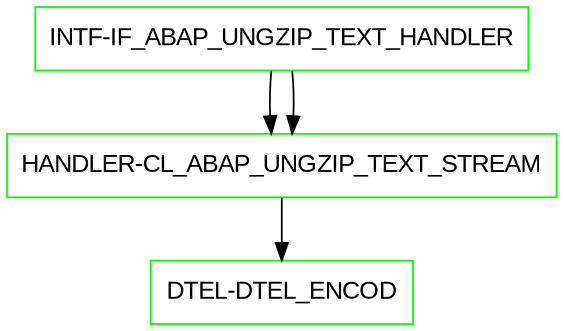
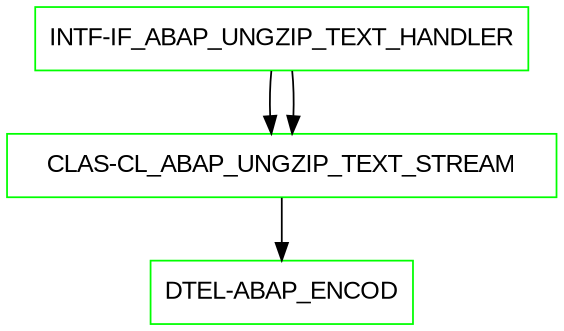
(282, 166) -> (282, 166)
(282, 292) -> (282, 292)
